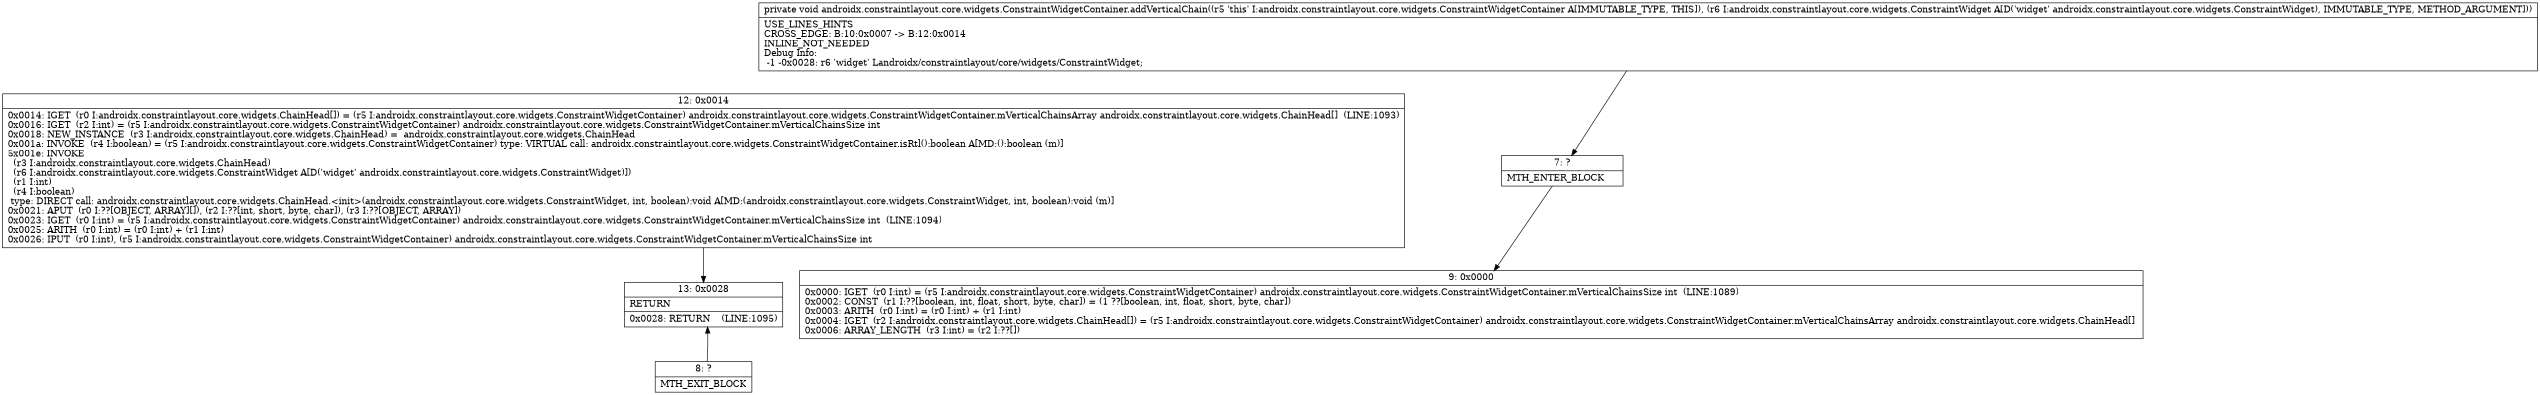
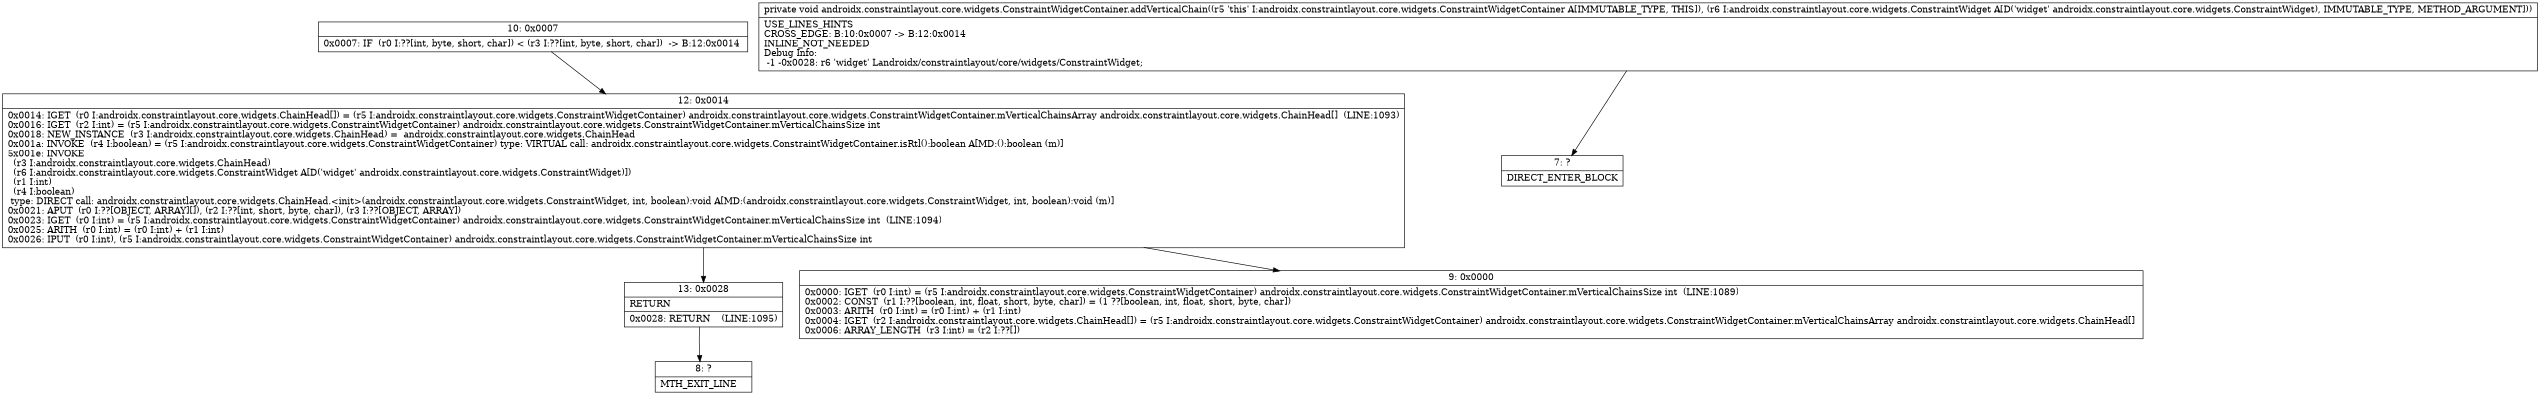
none -> (533, 37)
(1556, 178) -> (1562, 178)
(1525, 226) -> (1208, 259)
(708, 348) -> (699, 341)
(704, 384) -> (699, 384)
